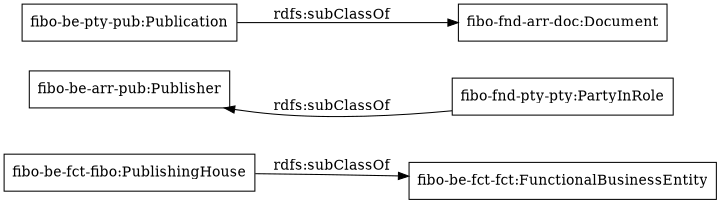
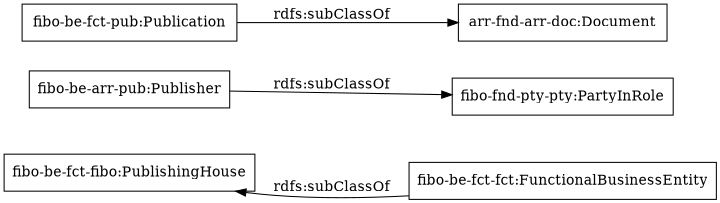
(130, 23) -> (130, 23)
(563, 23) -> (563, 23)
(343, 117) -> (336, 93)
(327, 175) -> (327, 198)
